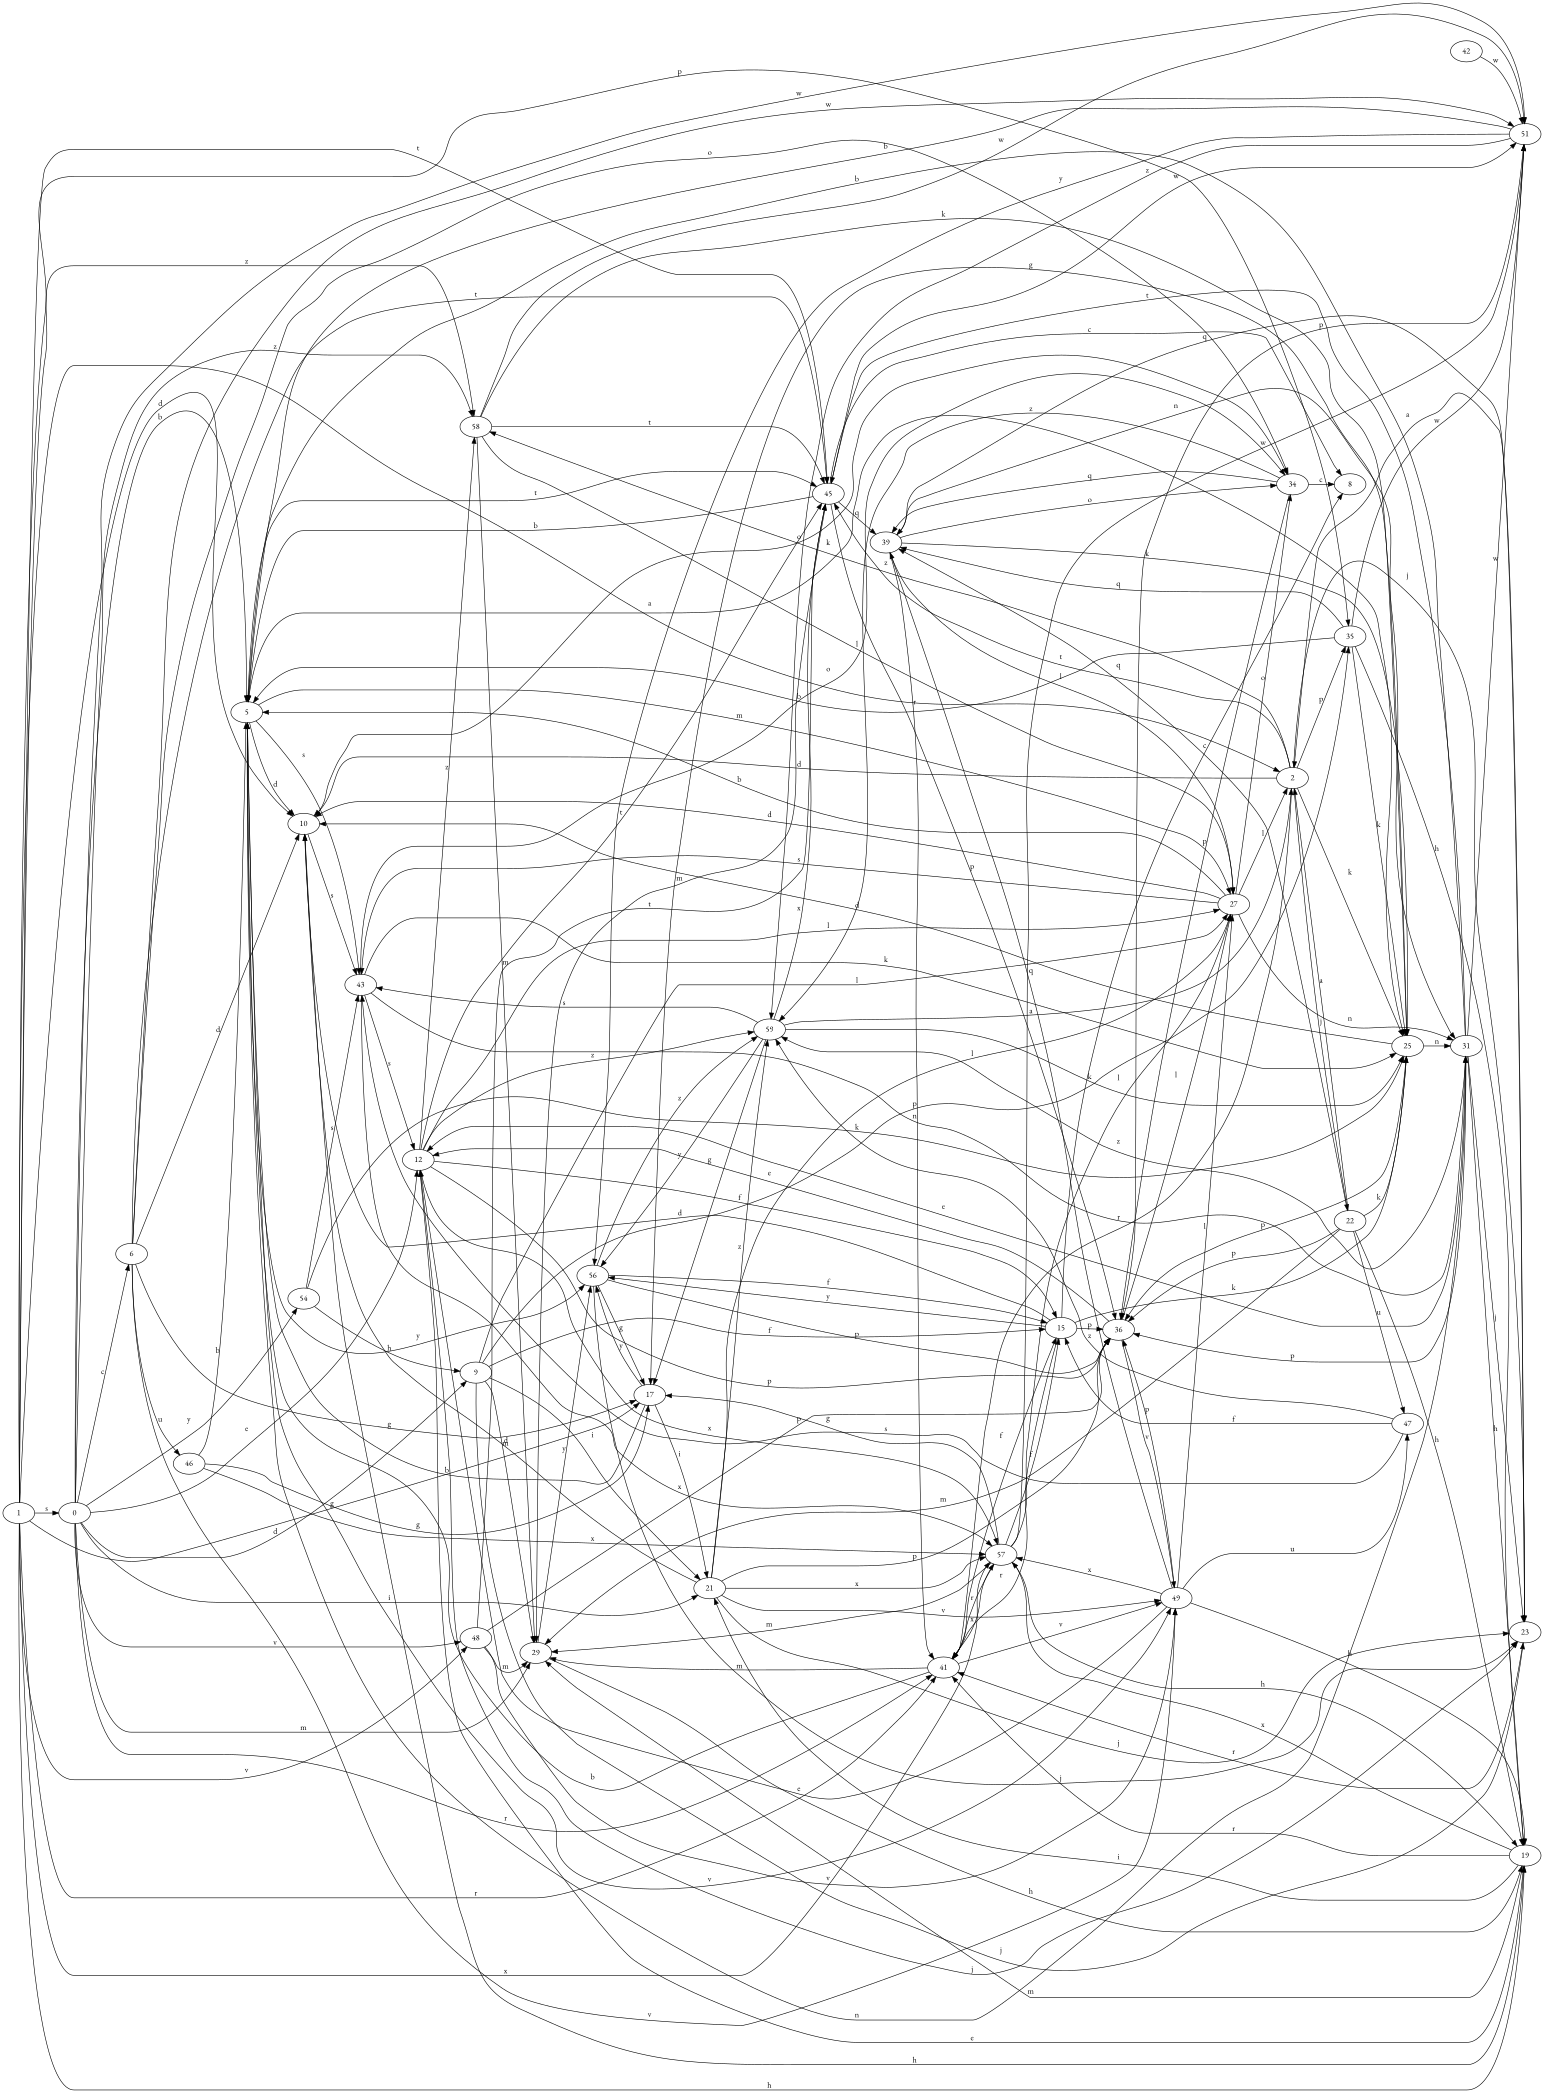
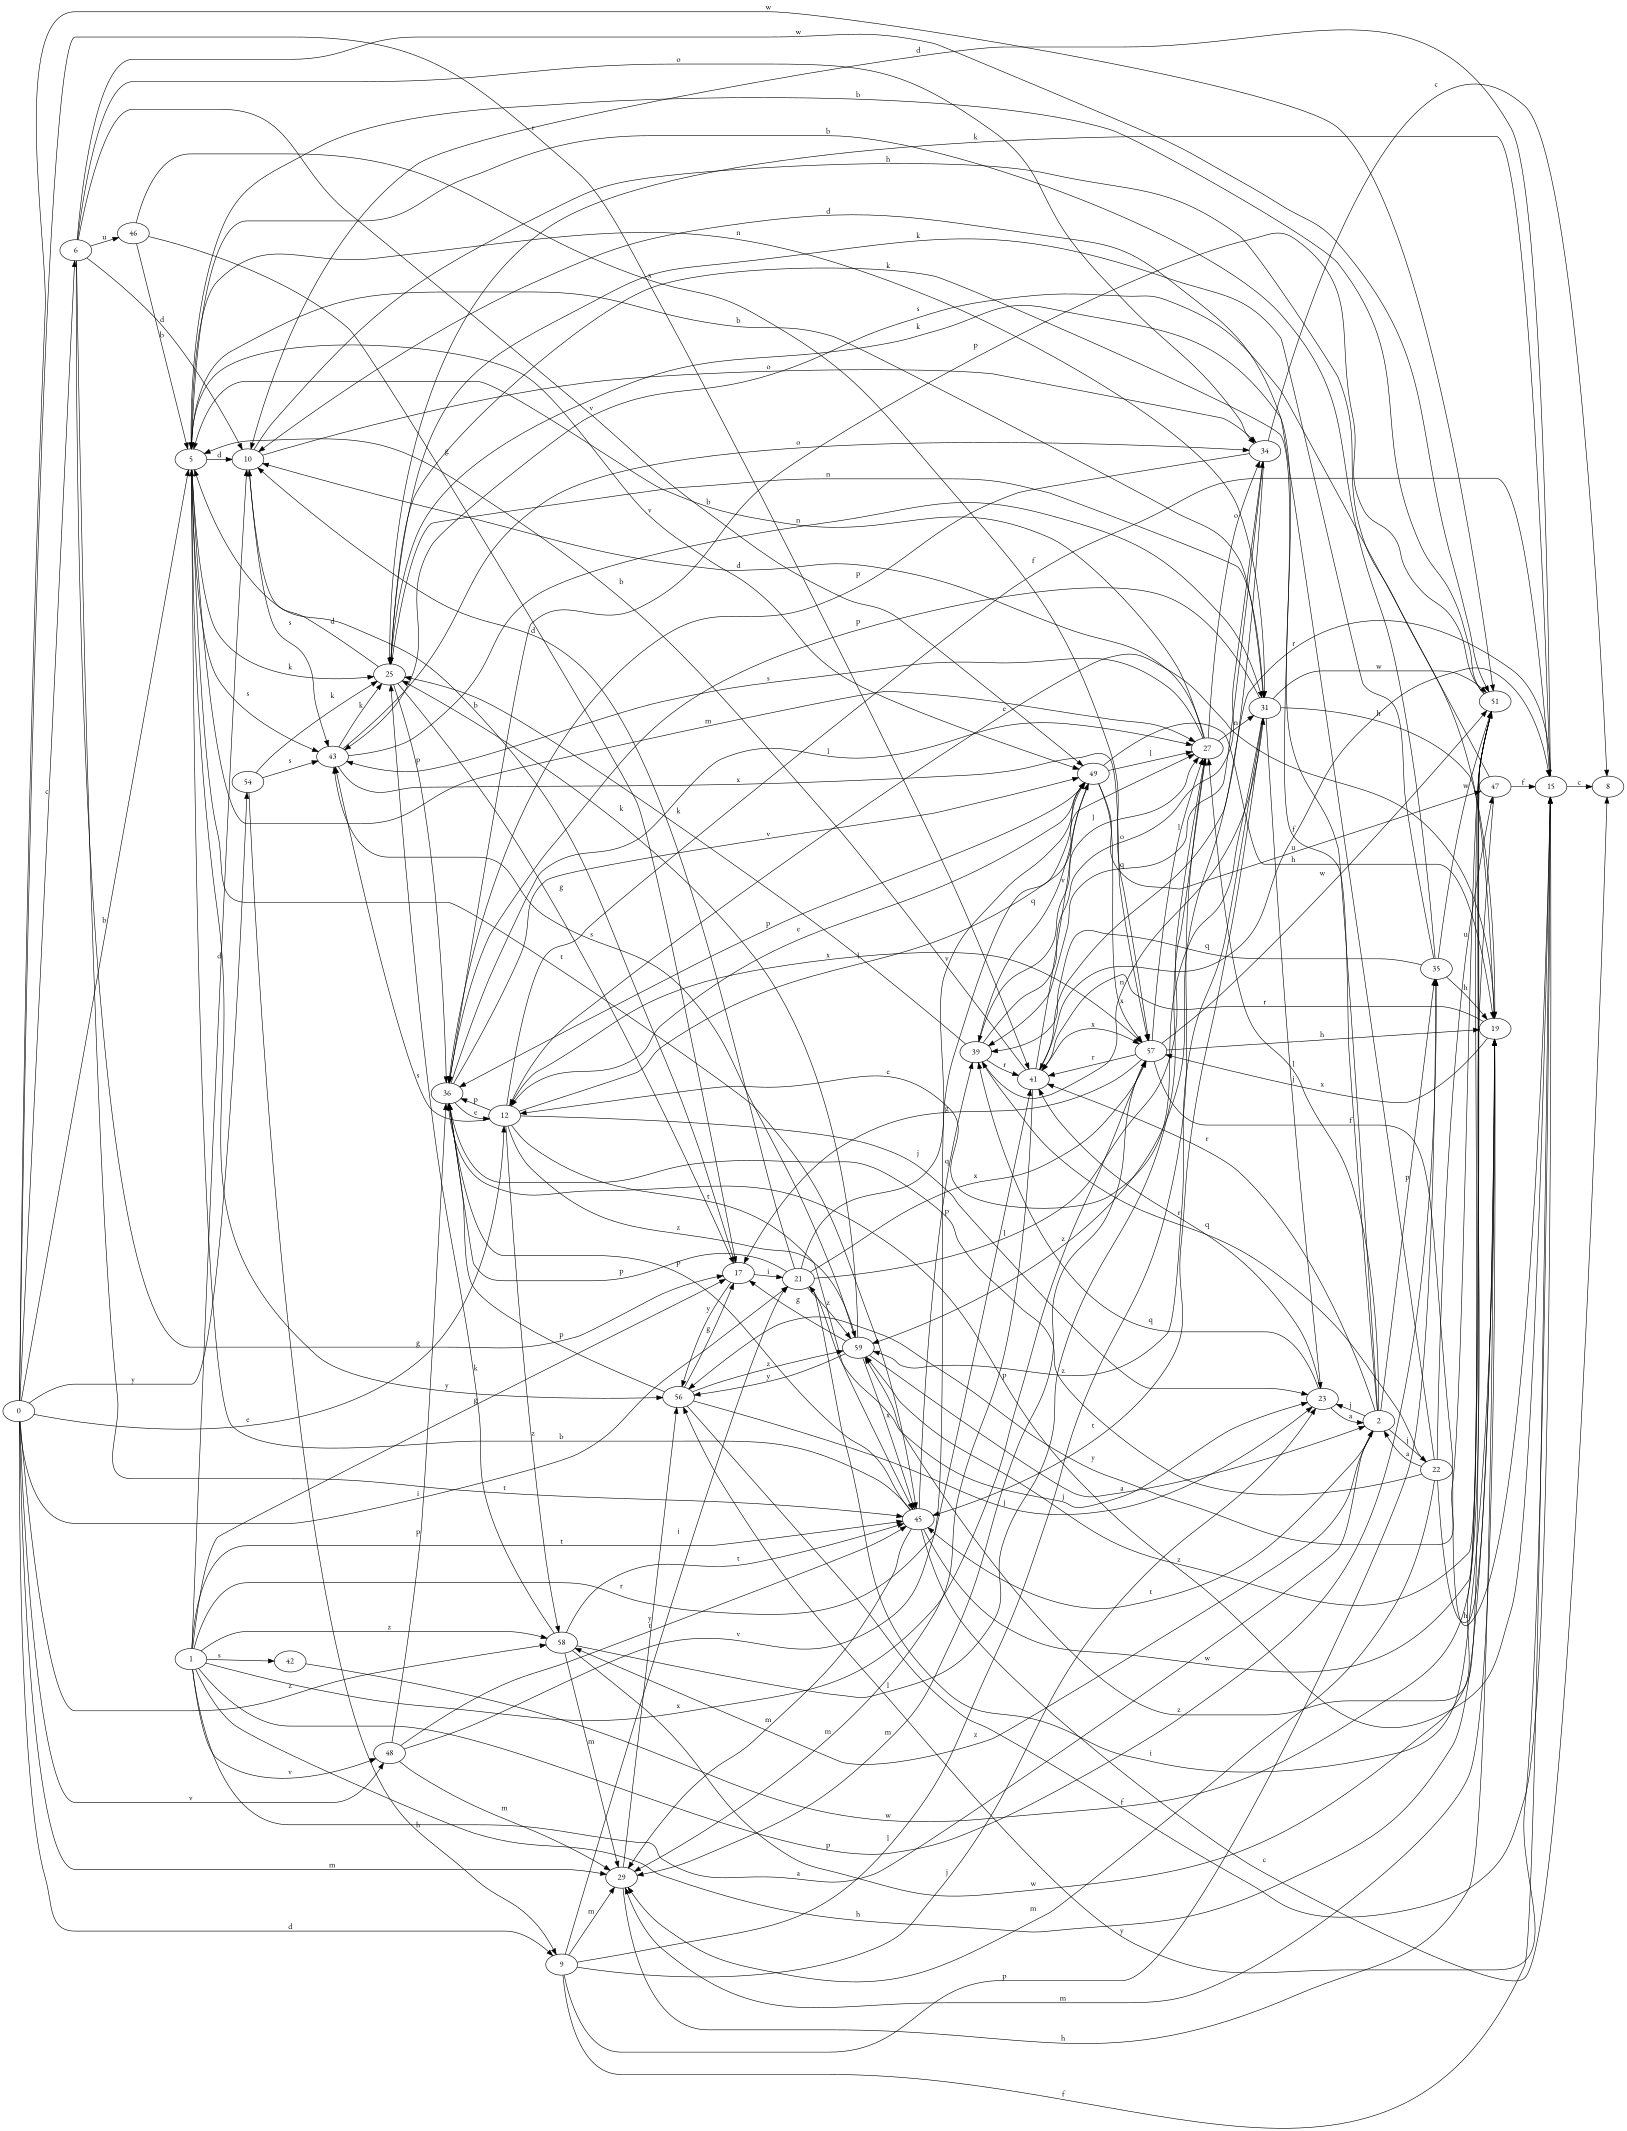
(1262, 844) -> (1308, 1100)
(389, 1070) -> (384, 973)
(44, 1513) -> (238, 1660)
